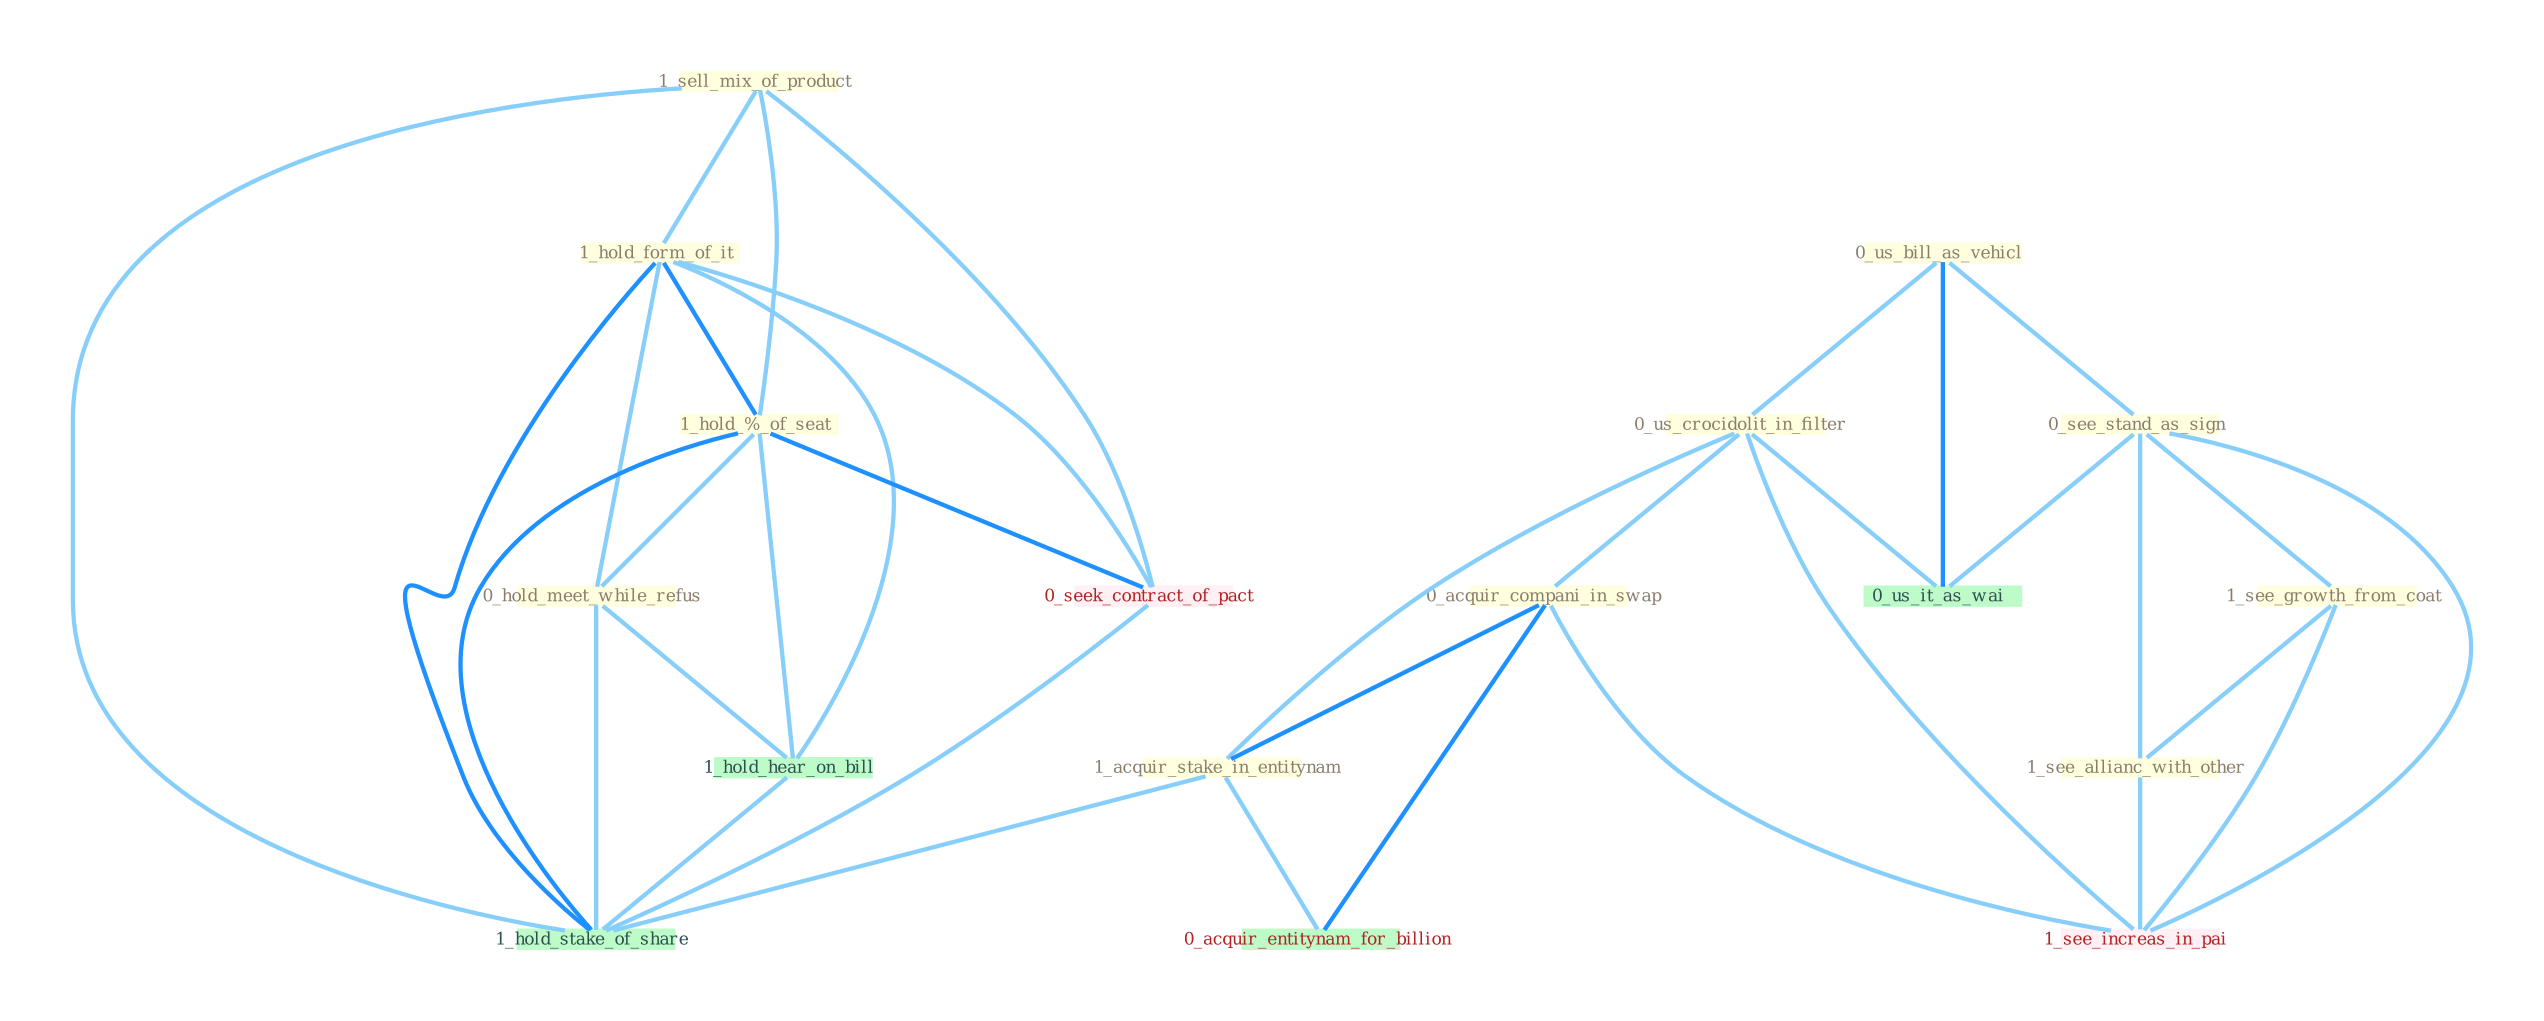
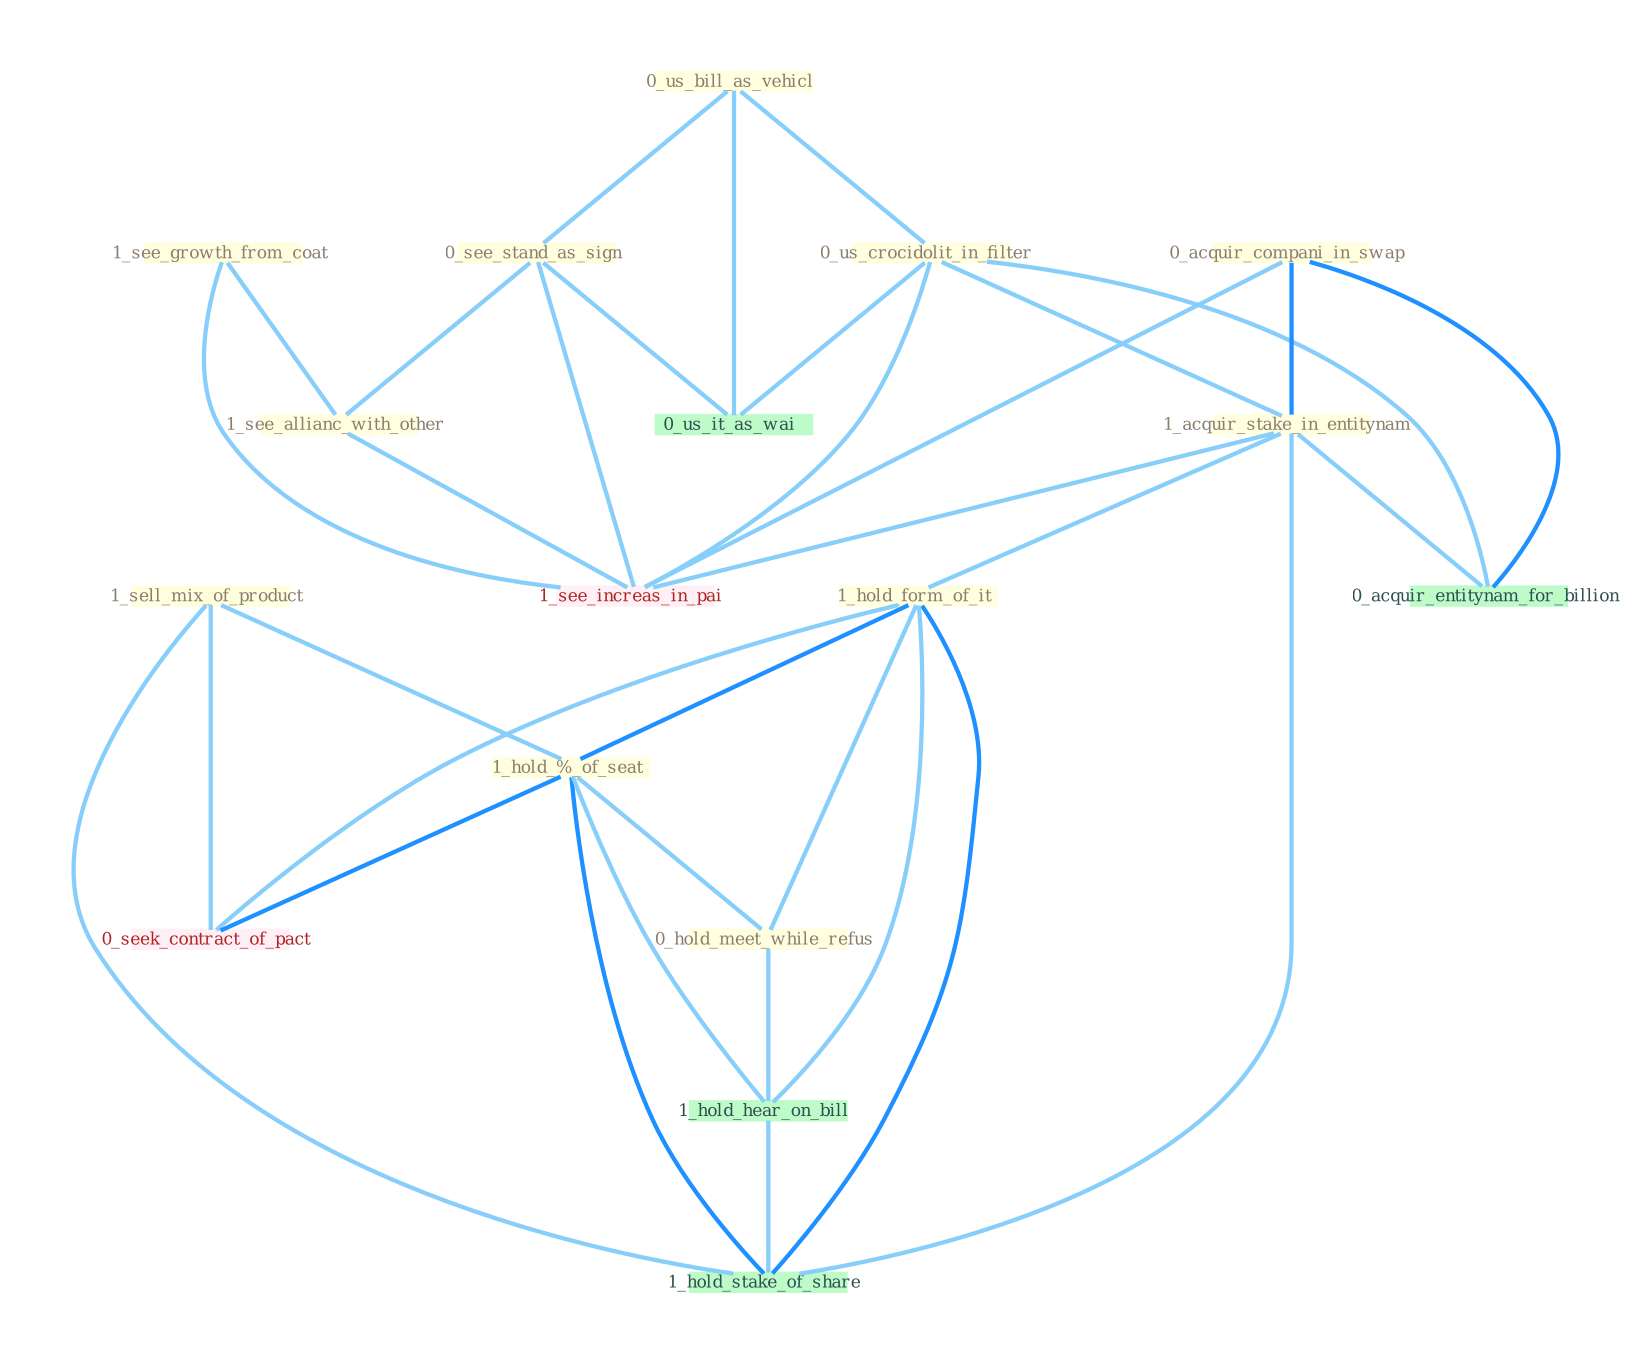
(710, 167) -> (1105, 511)
(1943, 424) -> (734, 253)
none -> (964, 510)
(1647, 510) -> (1326, 360)
(2239, 510) -> none
(596, 768) -> none
(889, 788) -> none
(1321, 939) -> (1489, 596)
